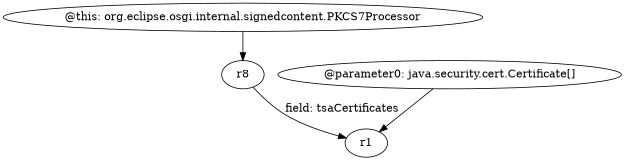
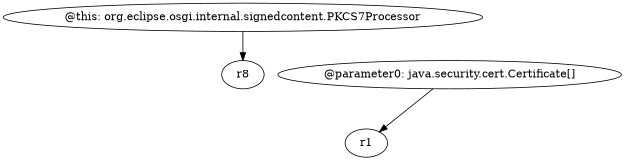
(292, 118) -> none
